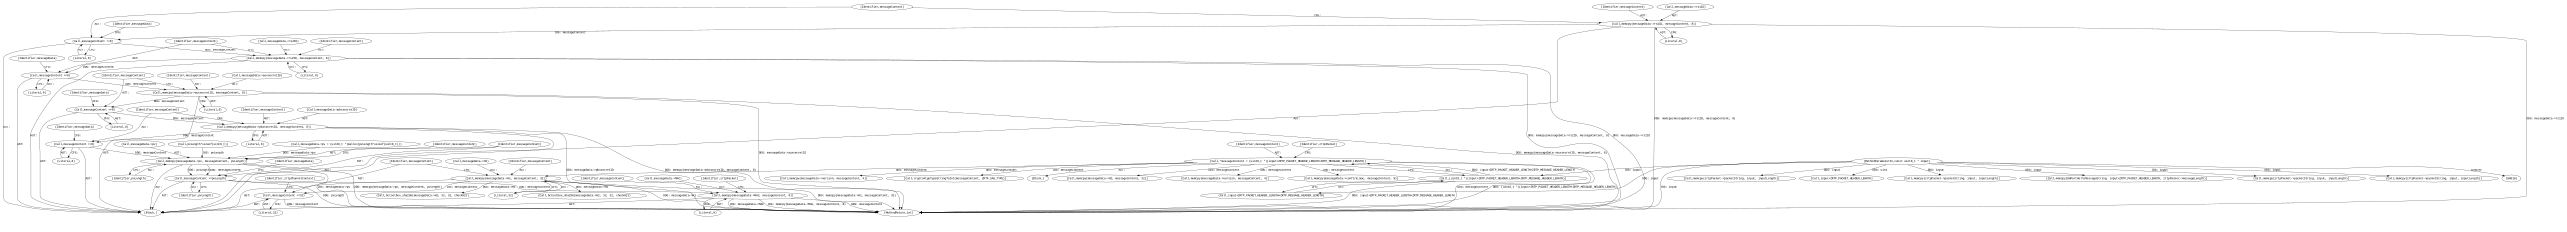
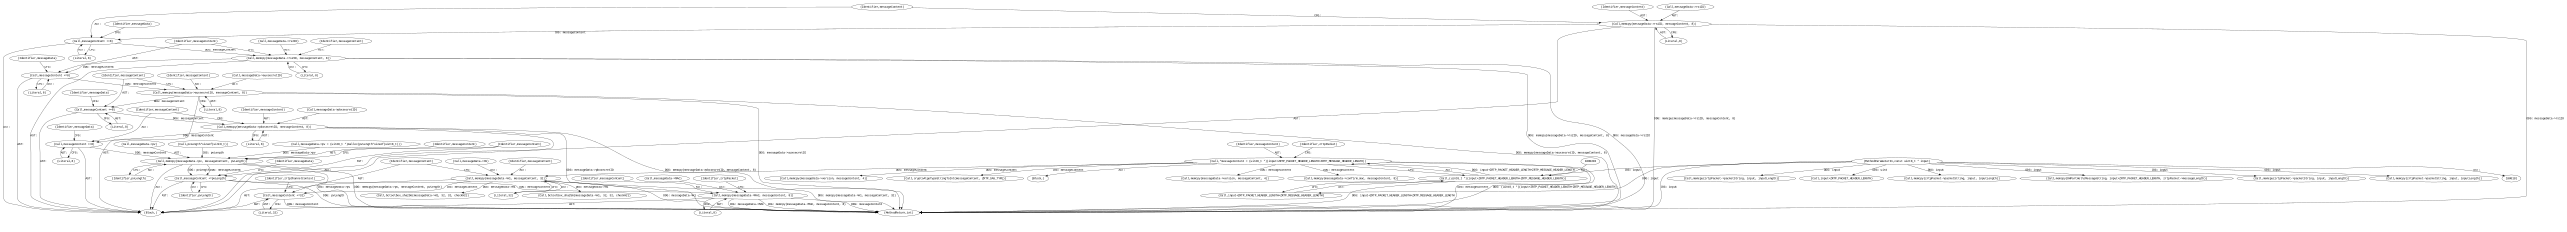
none -> (1590, 161)
(2478, 170) -> (2478, 170)
(1107, 178) -> none
